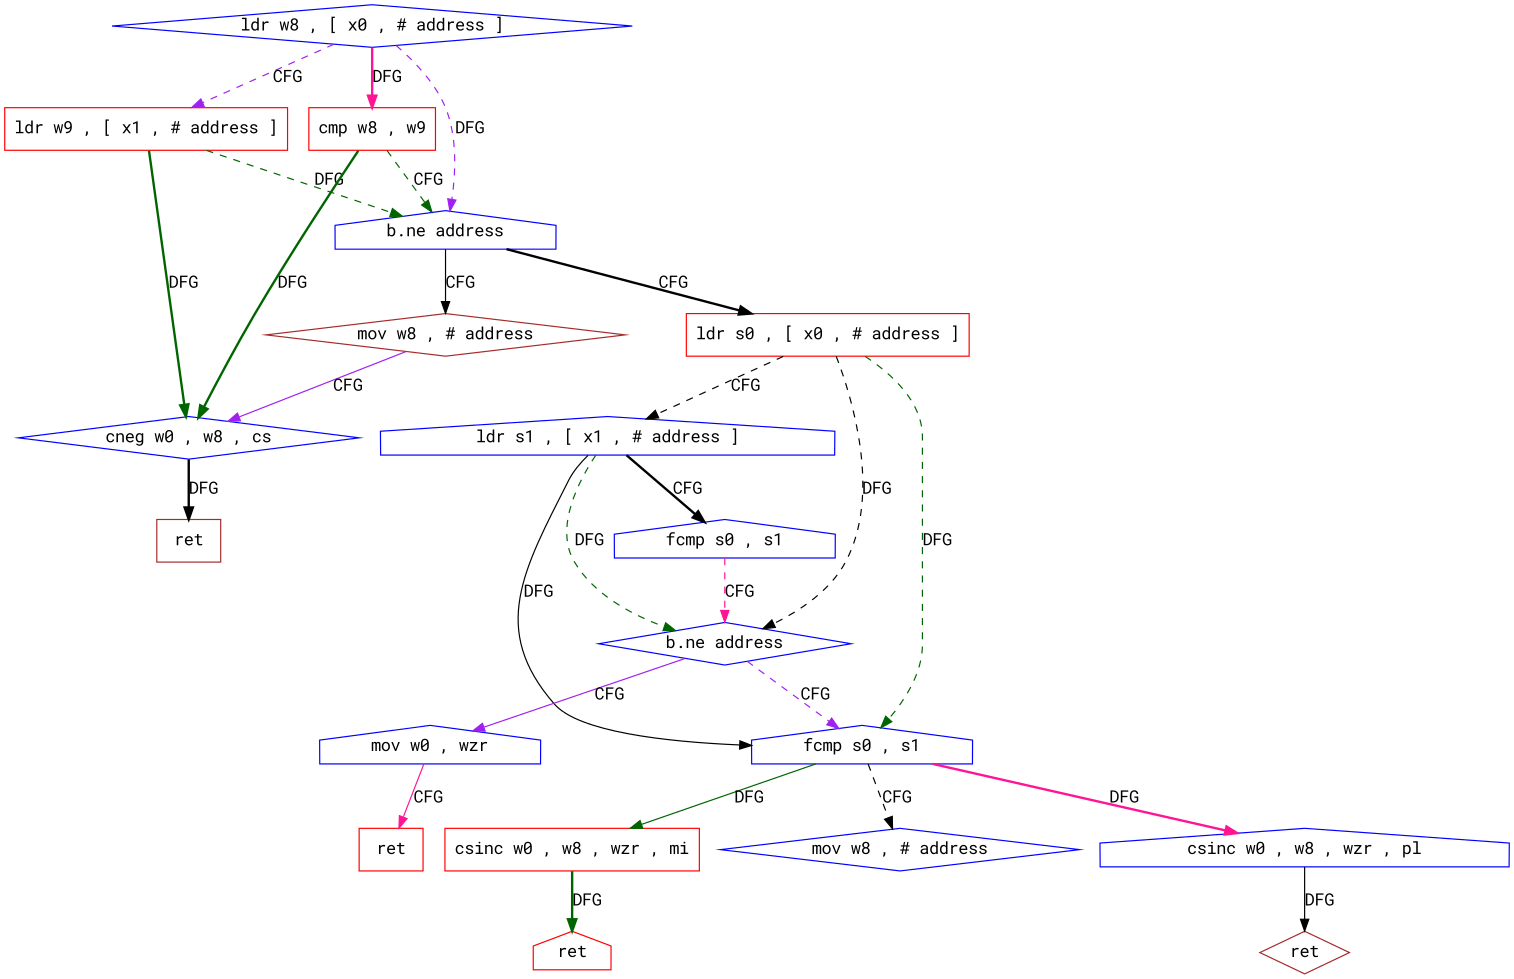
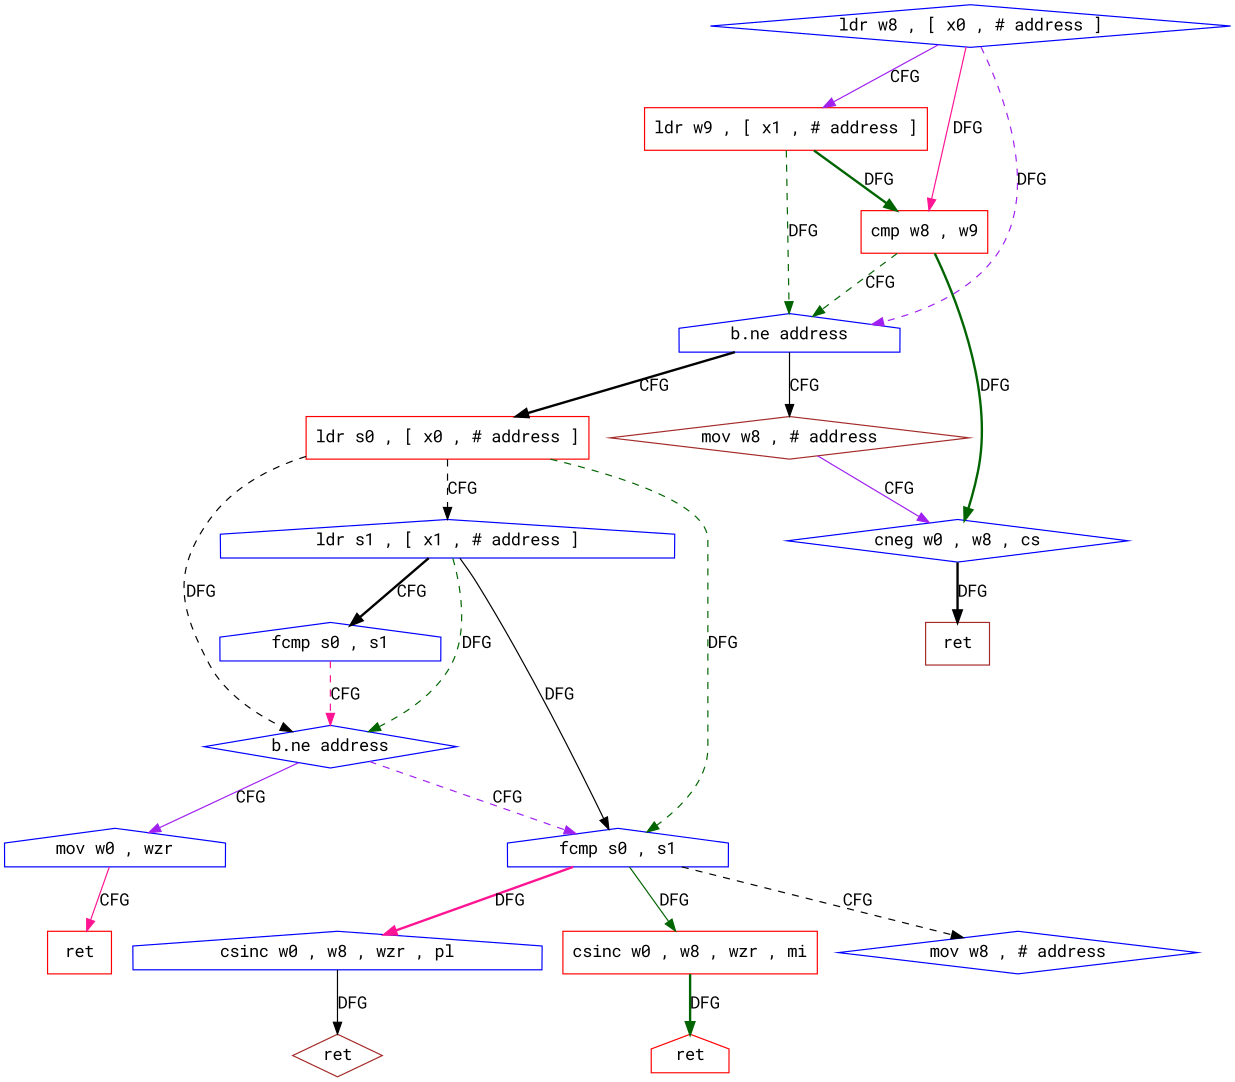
(372, 72) -> (949, 123)
(268, 73) -> (886, 73)
(167, 278) -> (850, 177)
